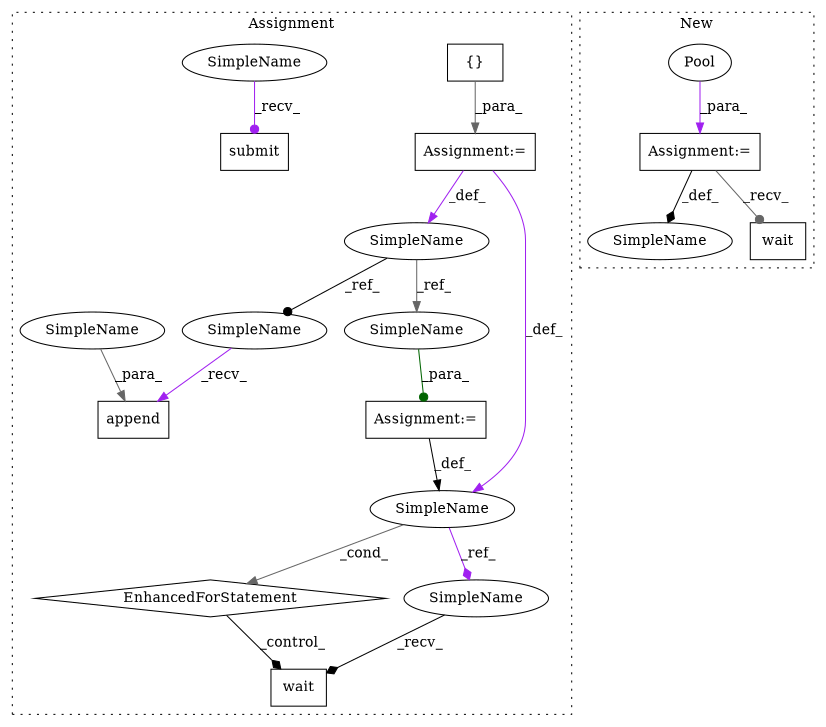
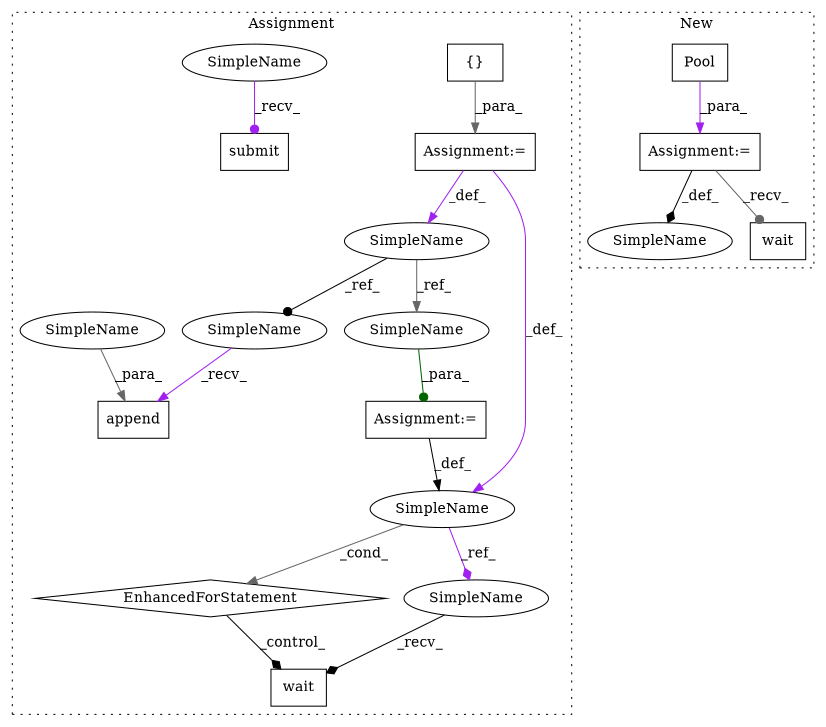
(700, 63) -> (700, 63)
